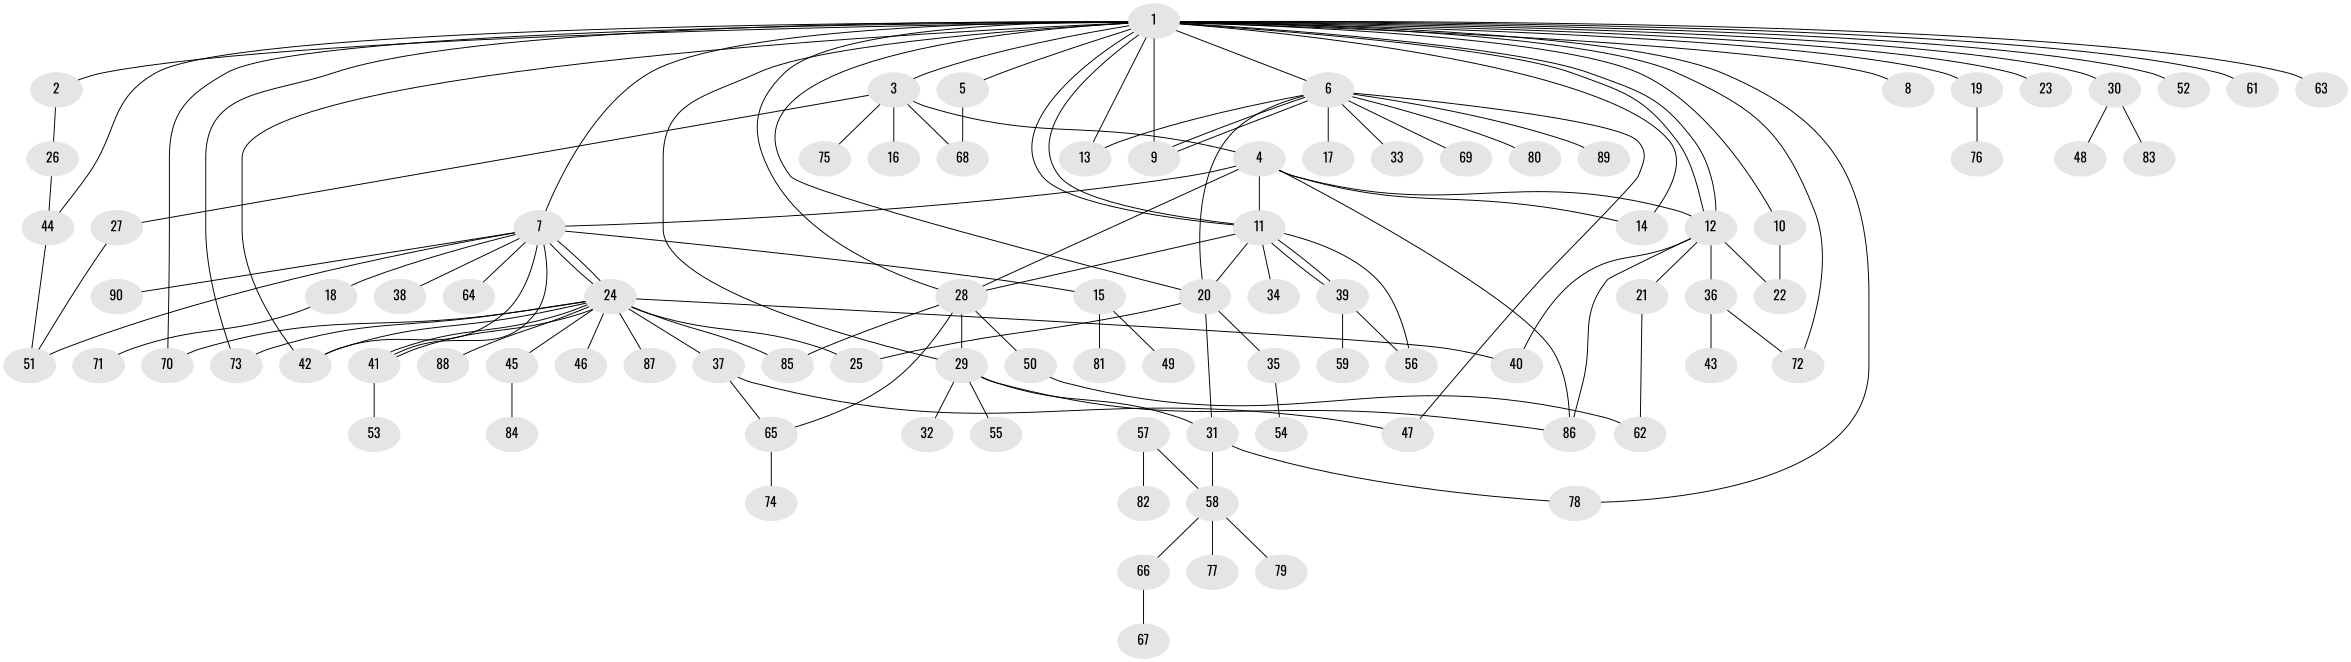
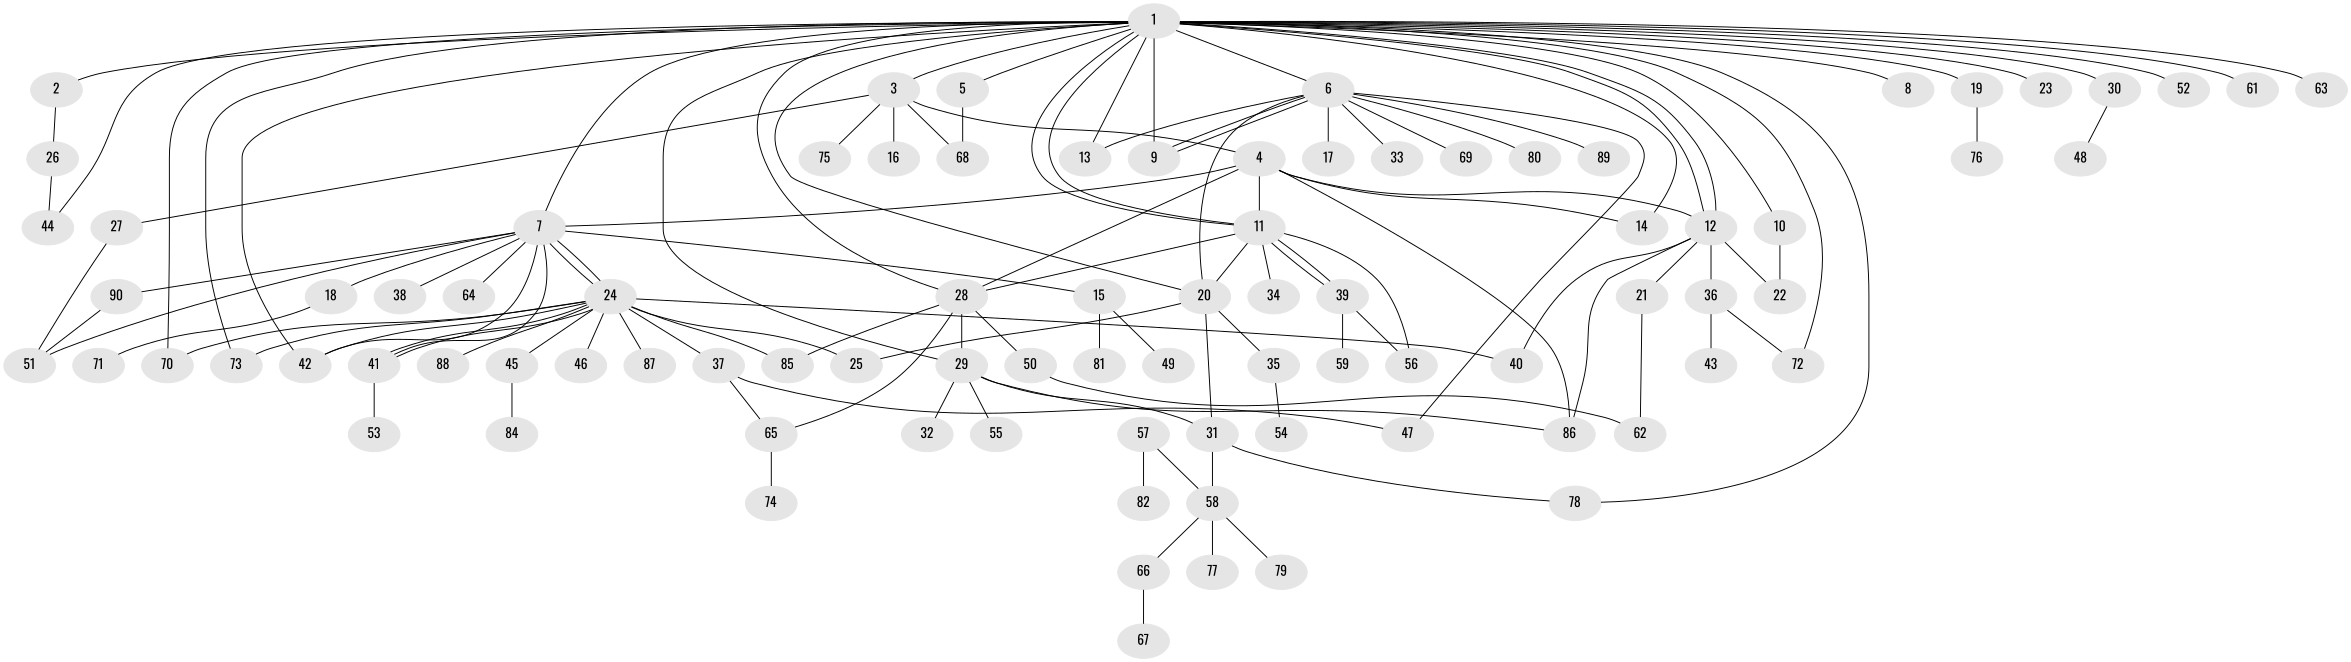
(2149, 159) -> none
(39, 297) -> (73, 331)
